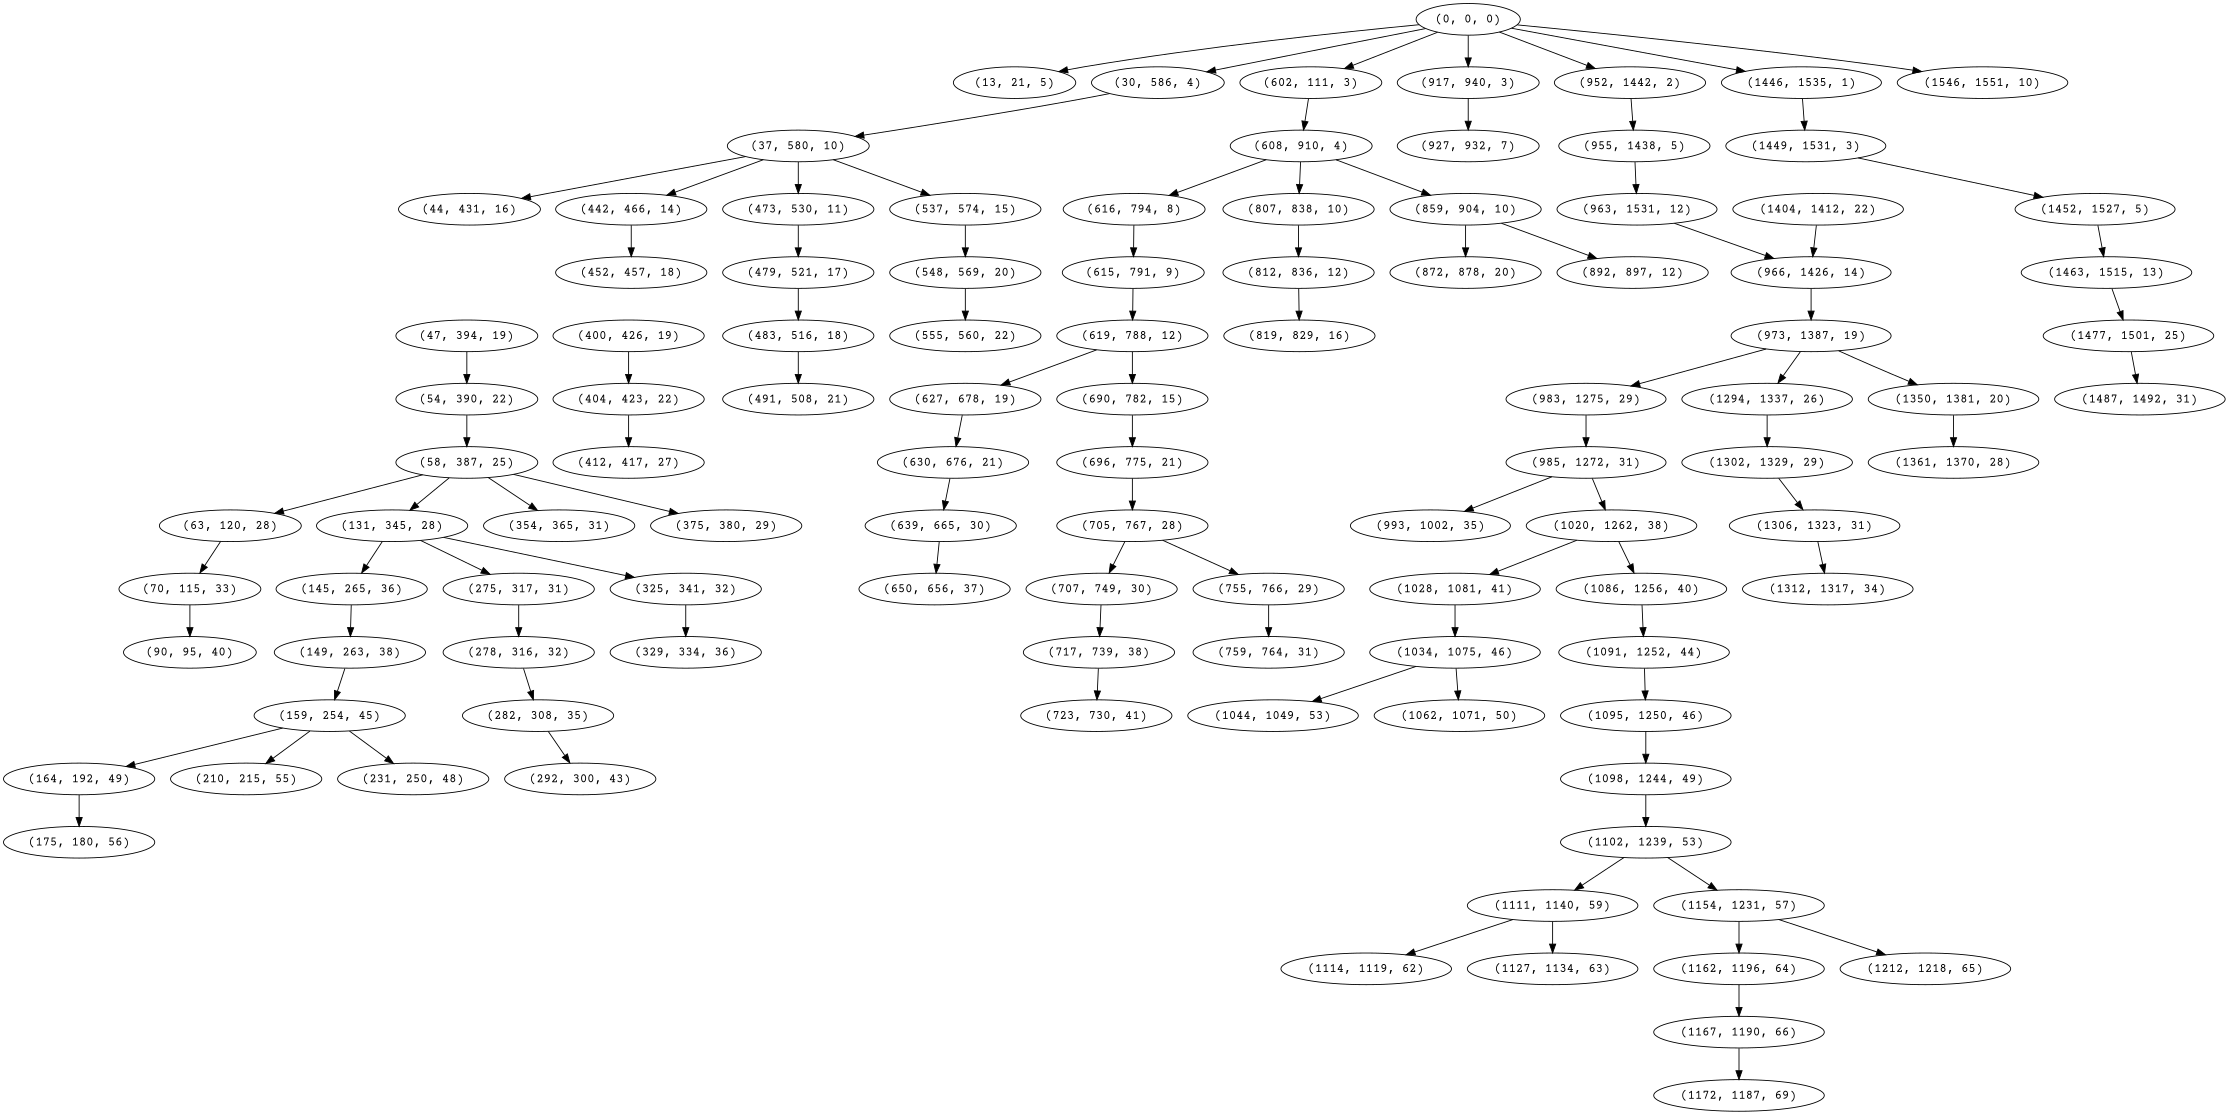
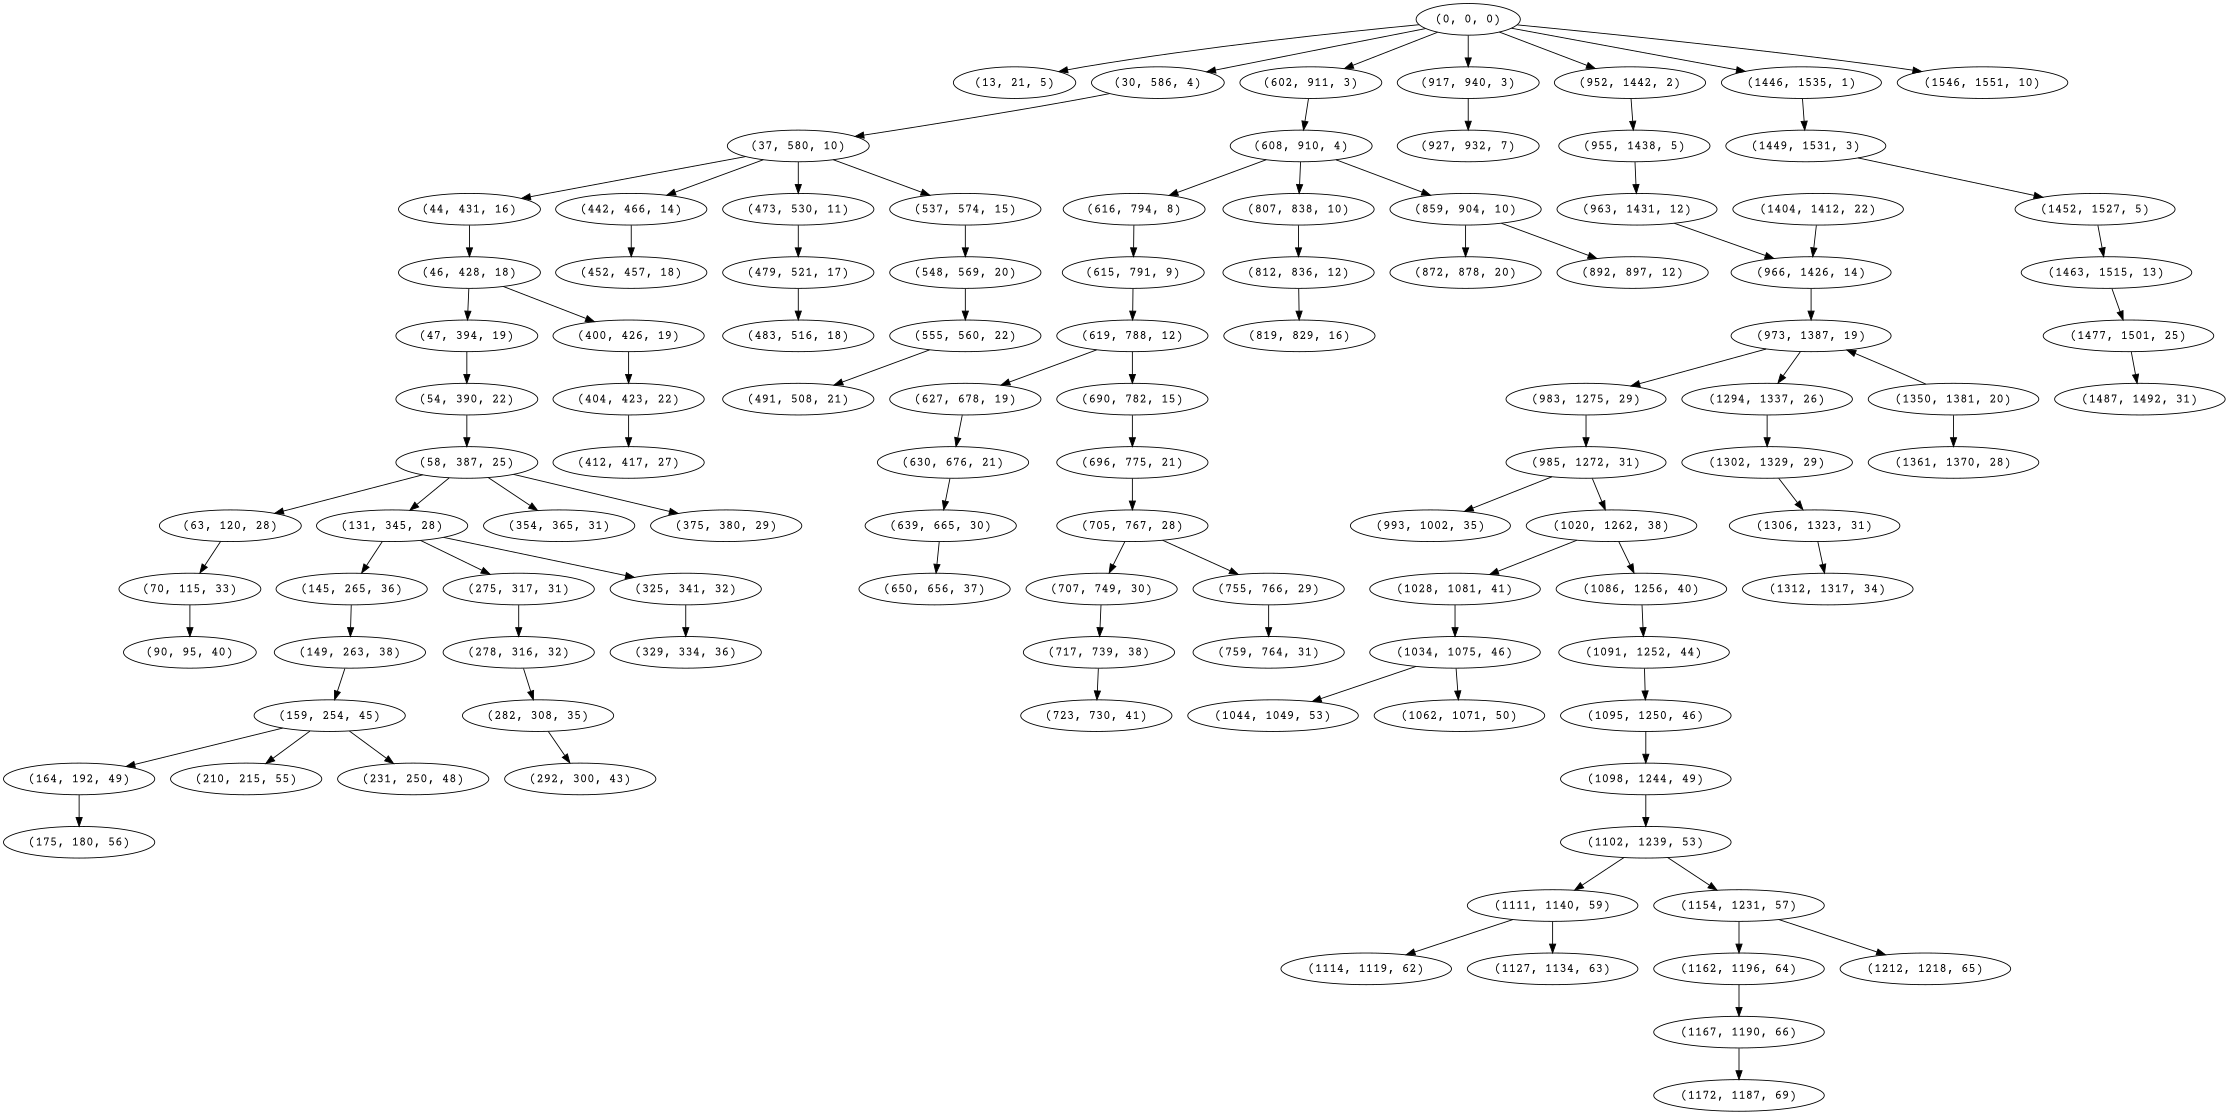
(1311, 83) -> (1311, 83)
(1637, 209) -> (1637, 209)
none -> (469, 273)
(798, 363) -> (886, 366)
(1874, 366) -> (1891, 369)
